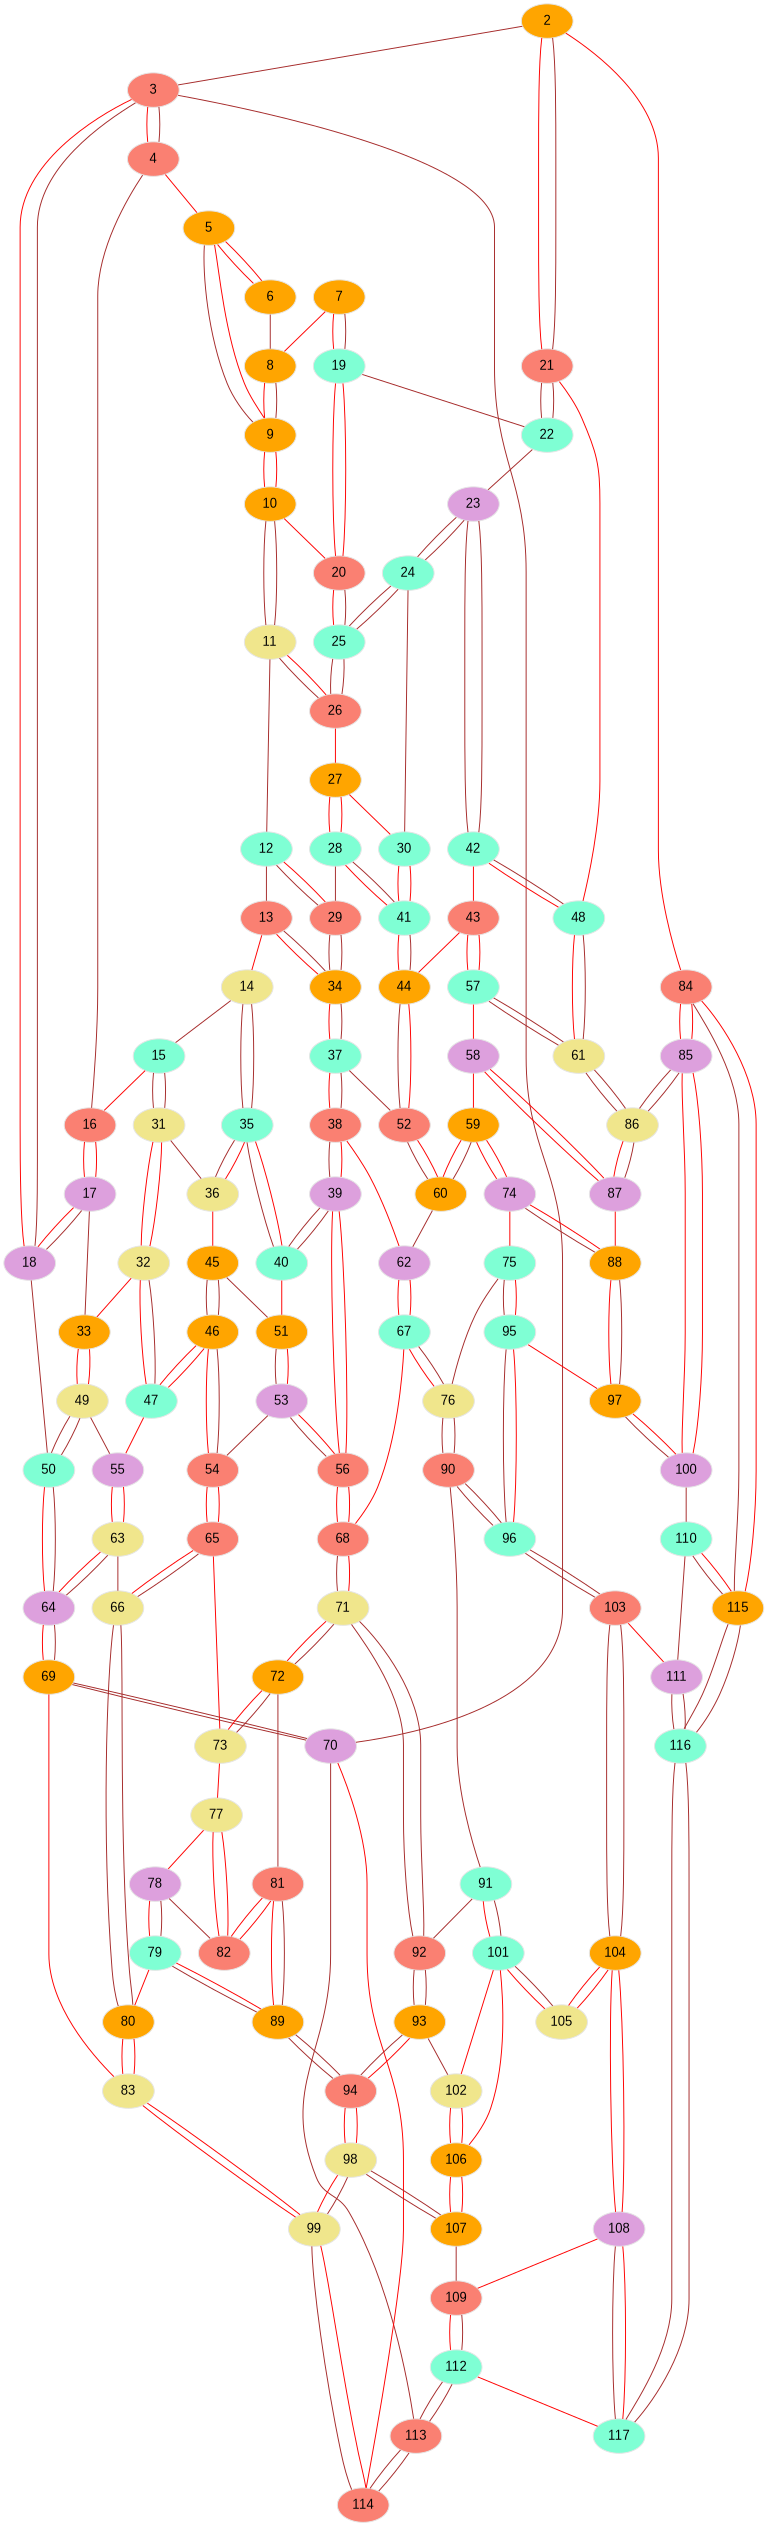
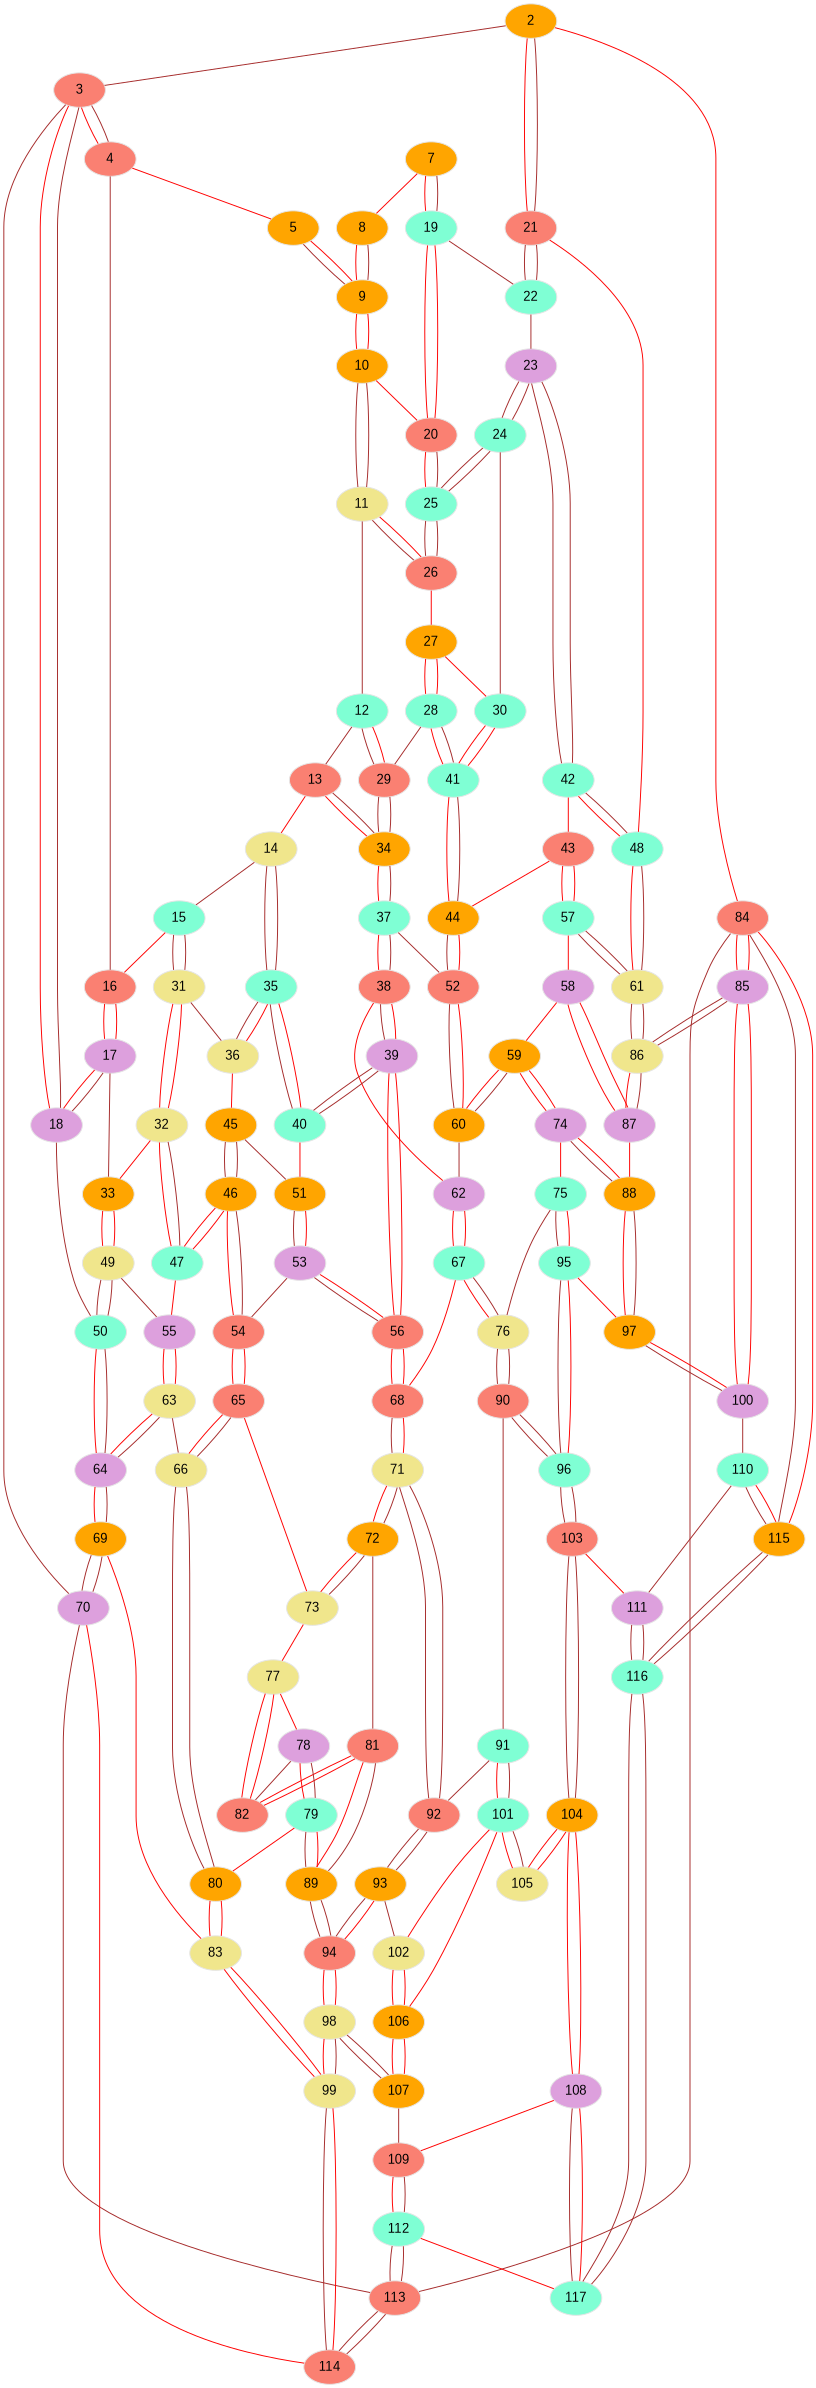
(270, 297) -> none
none -> (690, 1698)
